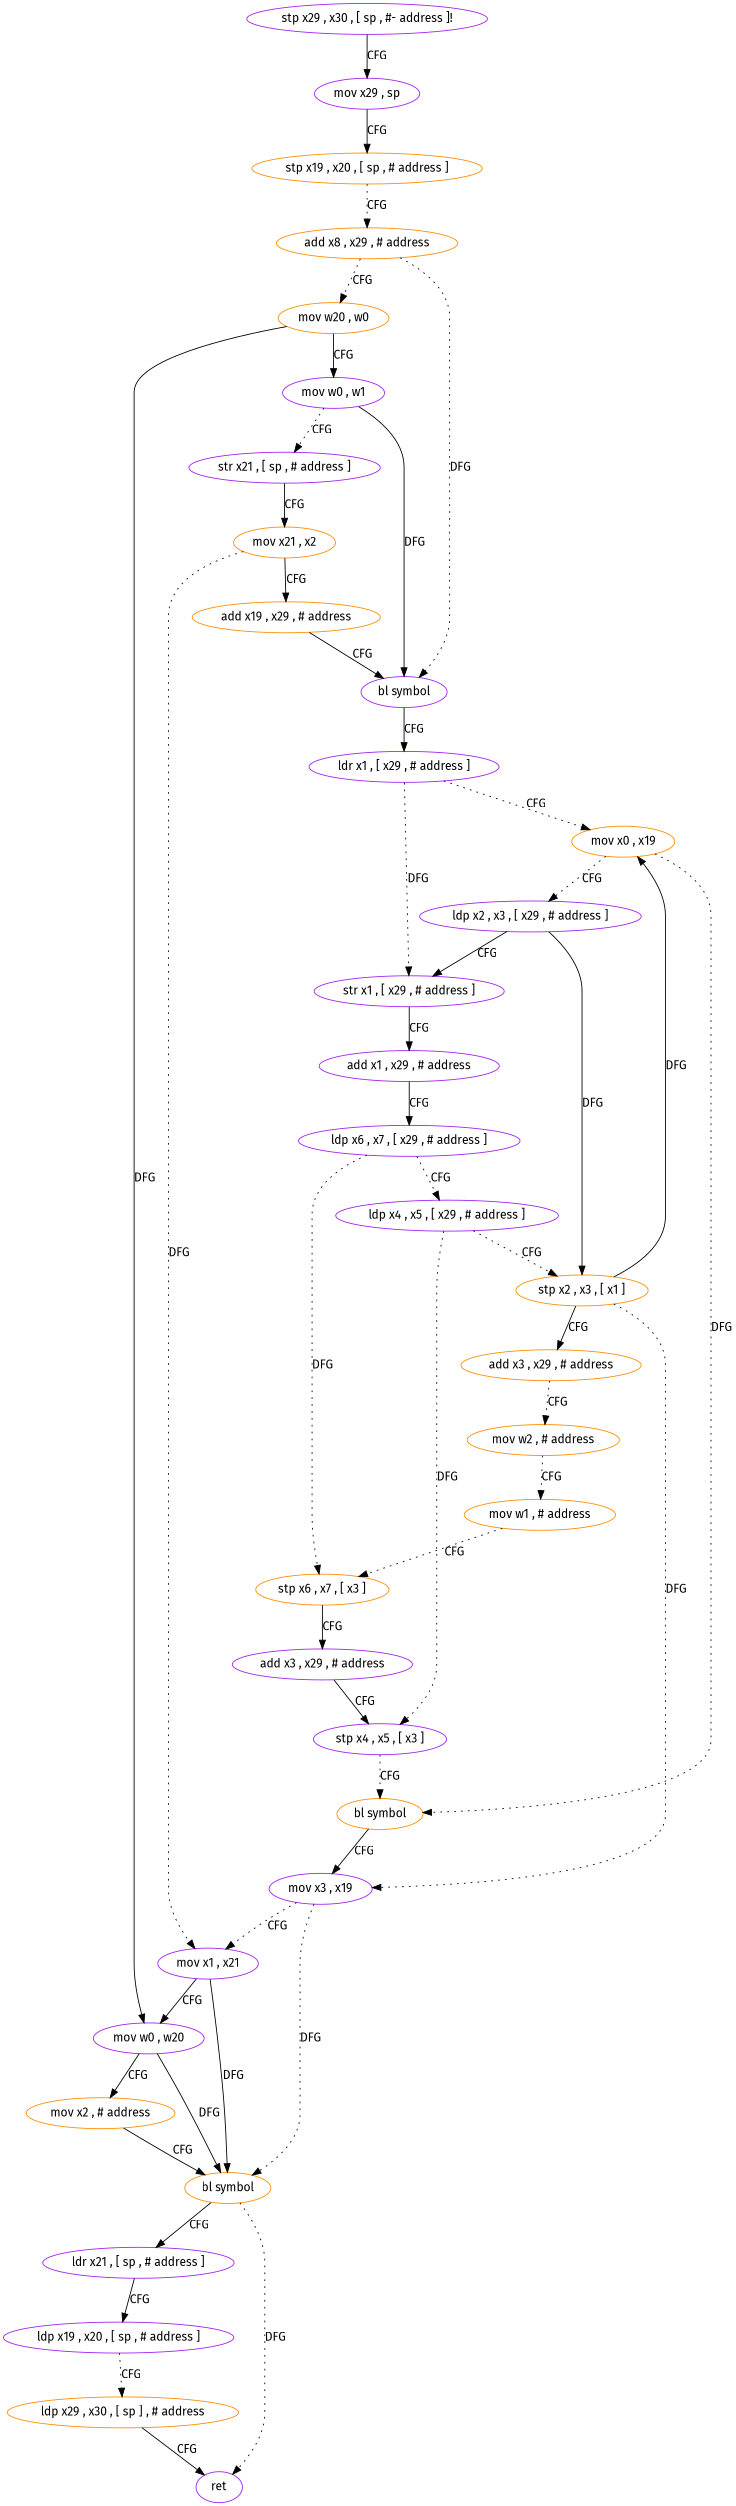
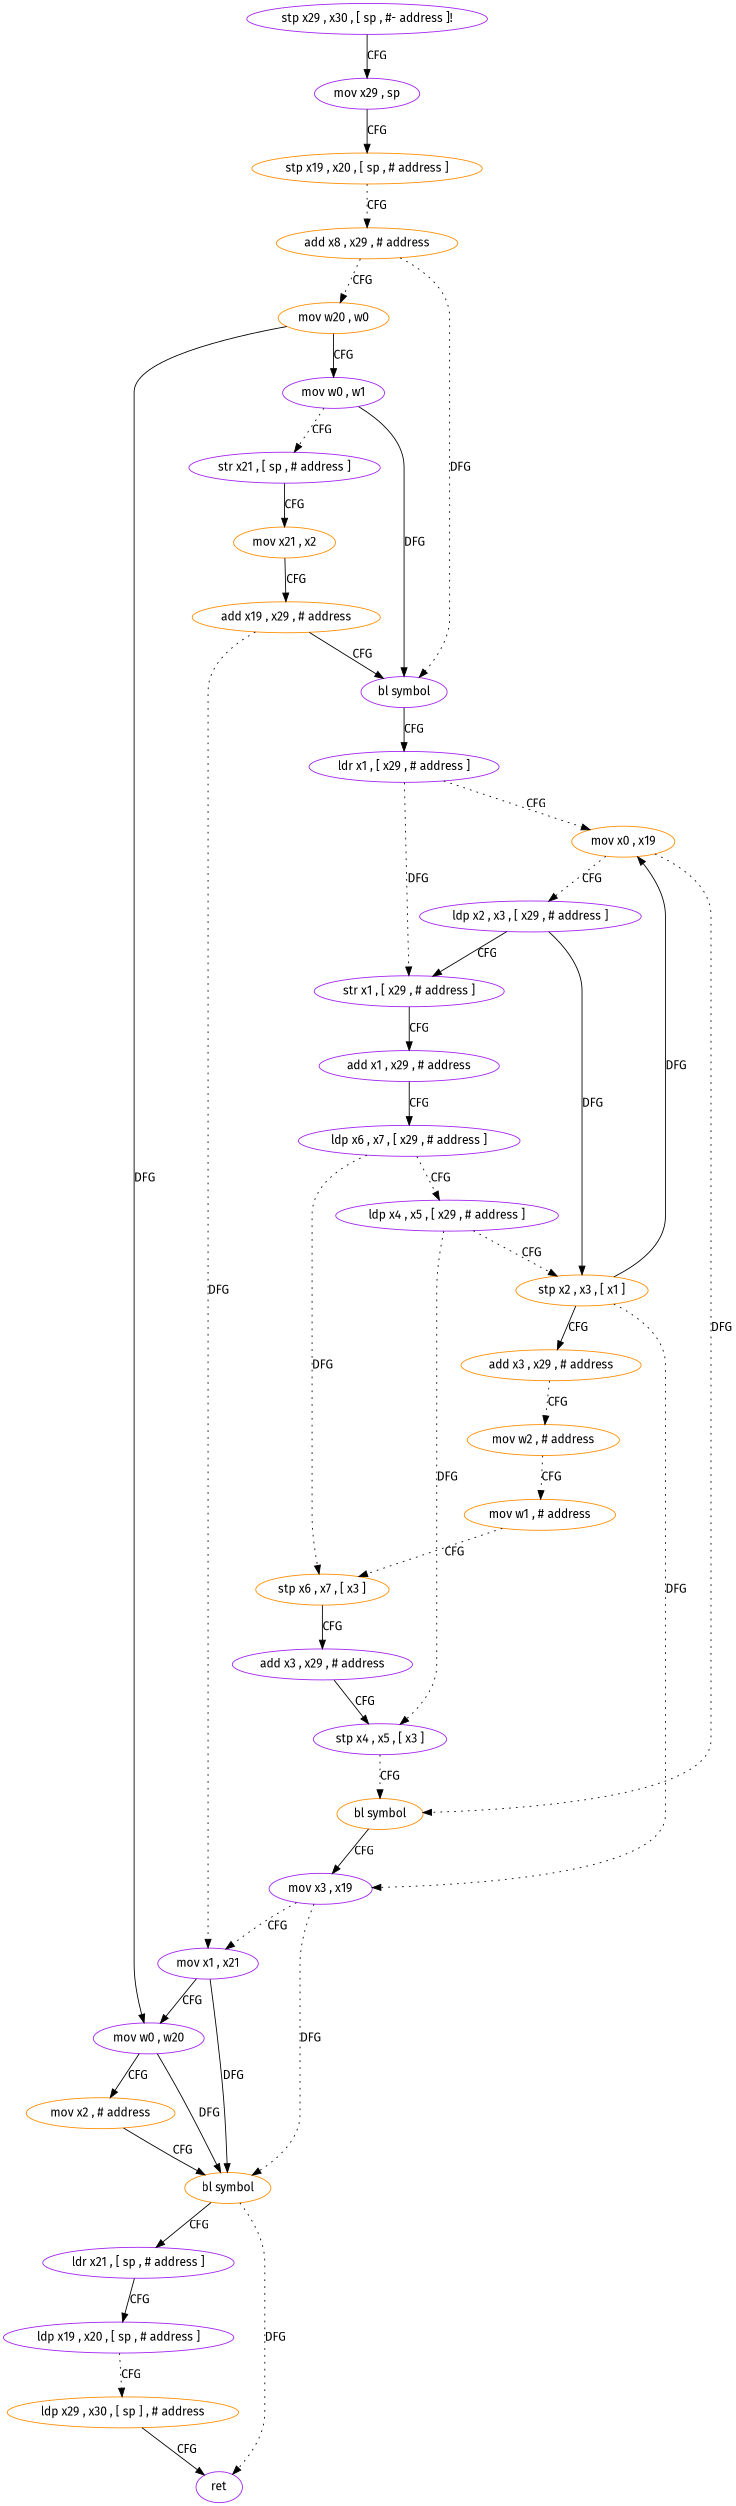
(169, 1228) -> (208, 1276)
